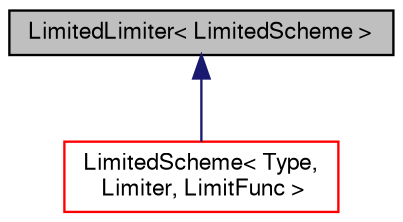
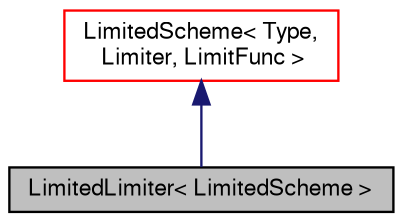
(201, 110) -> (201, 136)
